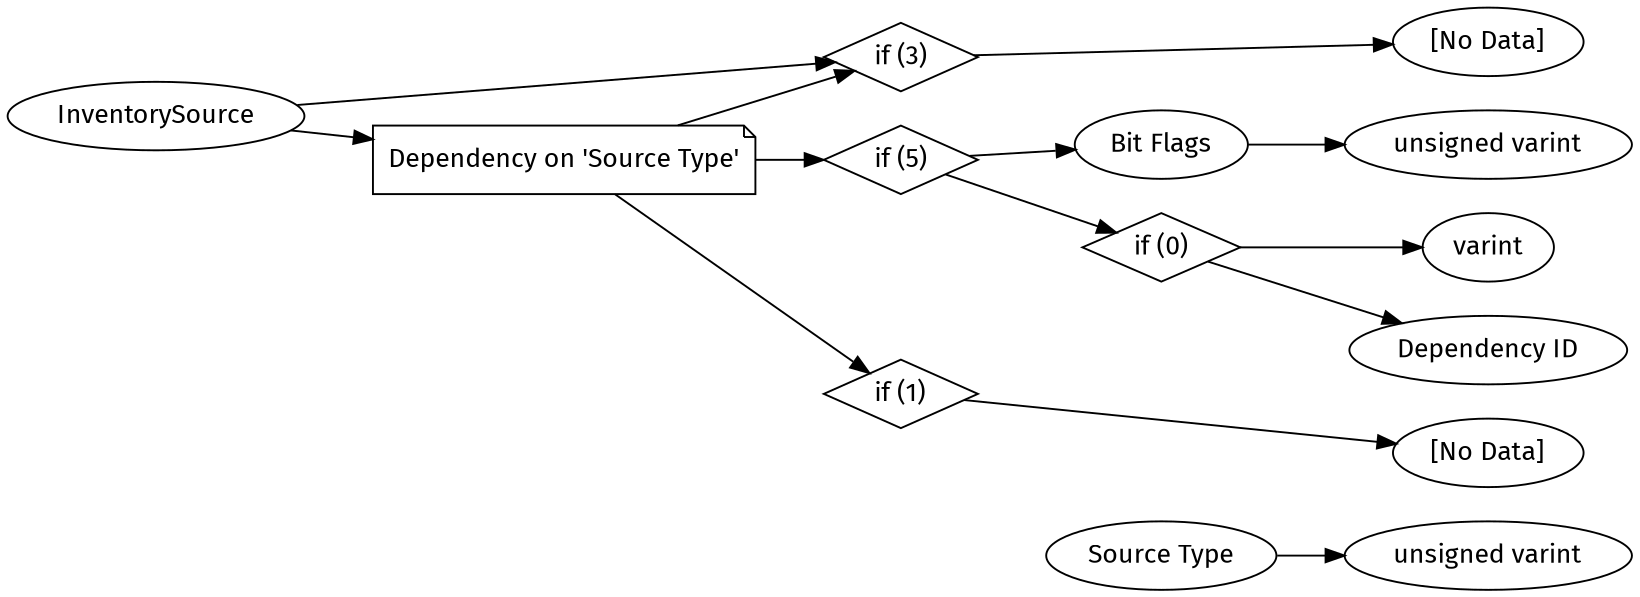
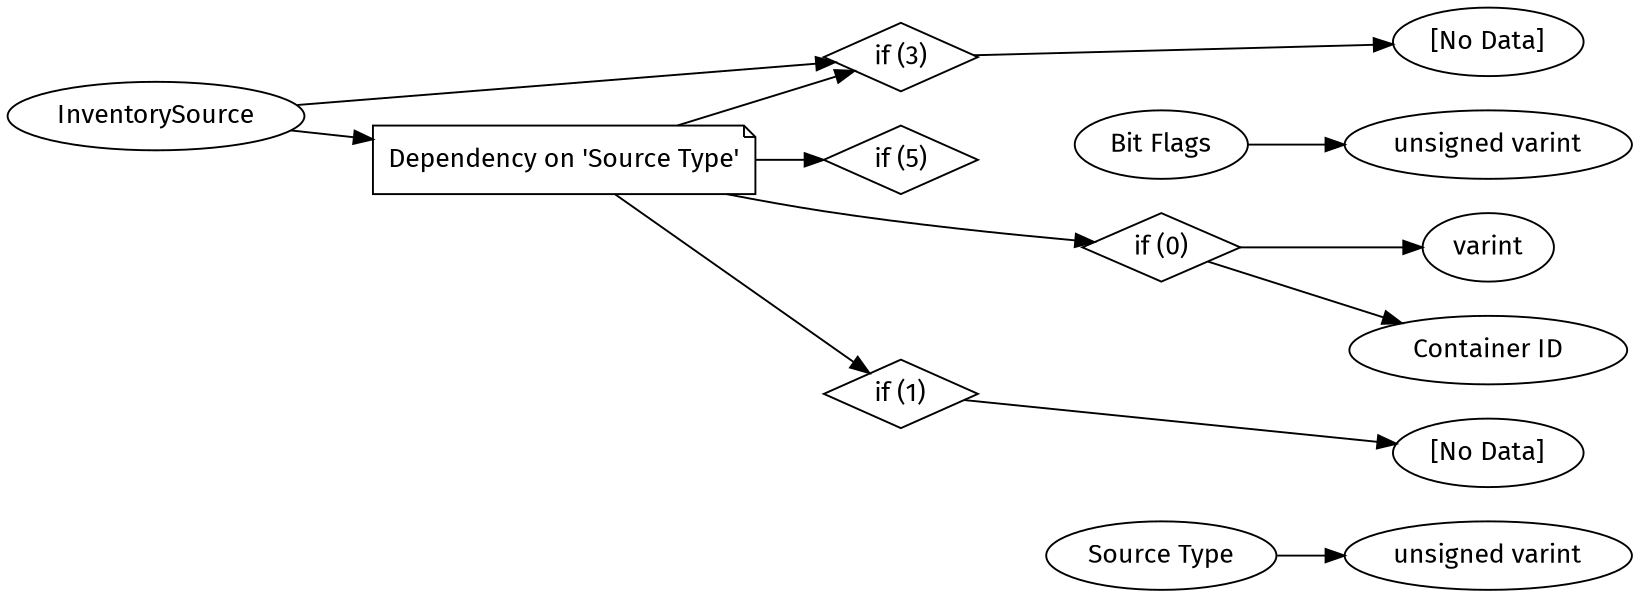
(1013, 153) -> none
(1022, 200) -> (900, 222)
(1488, 350) -> (1488, 350)
